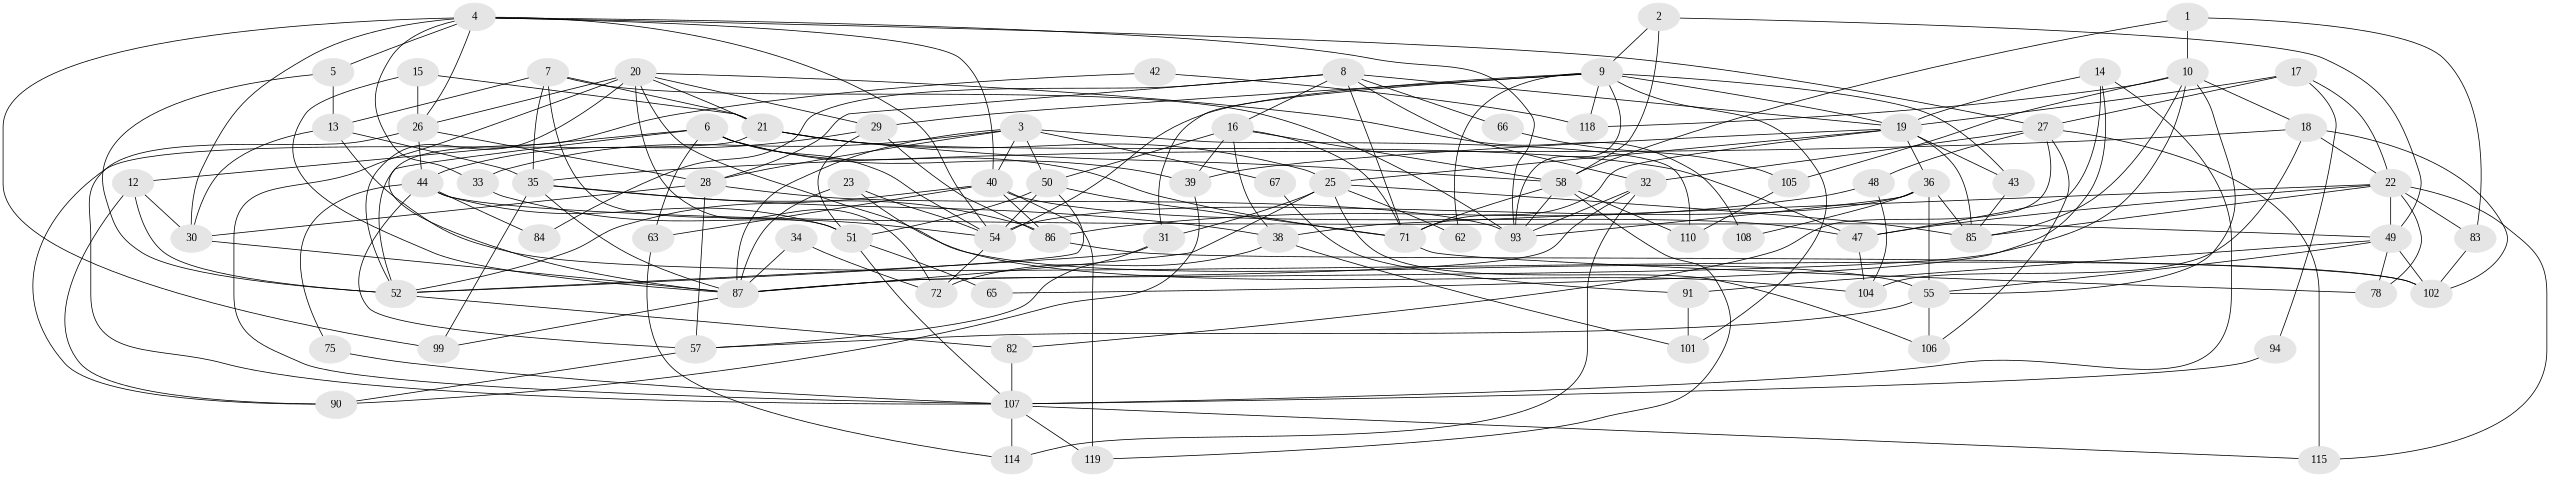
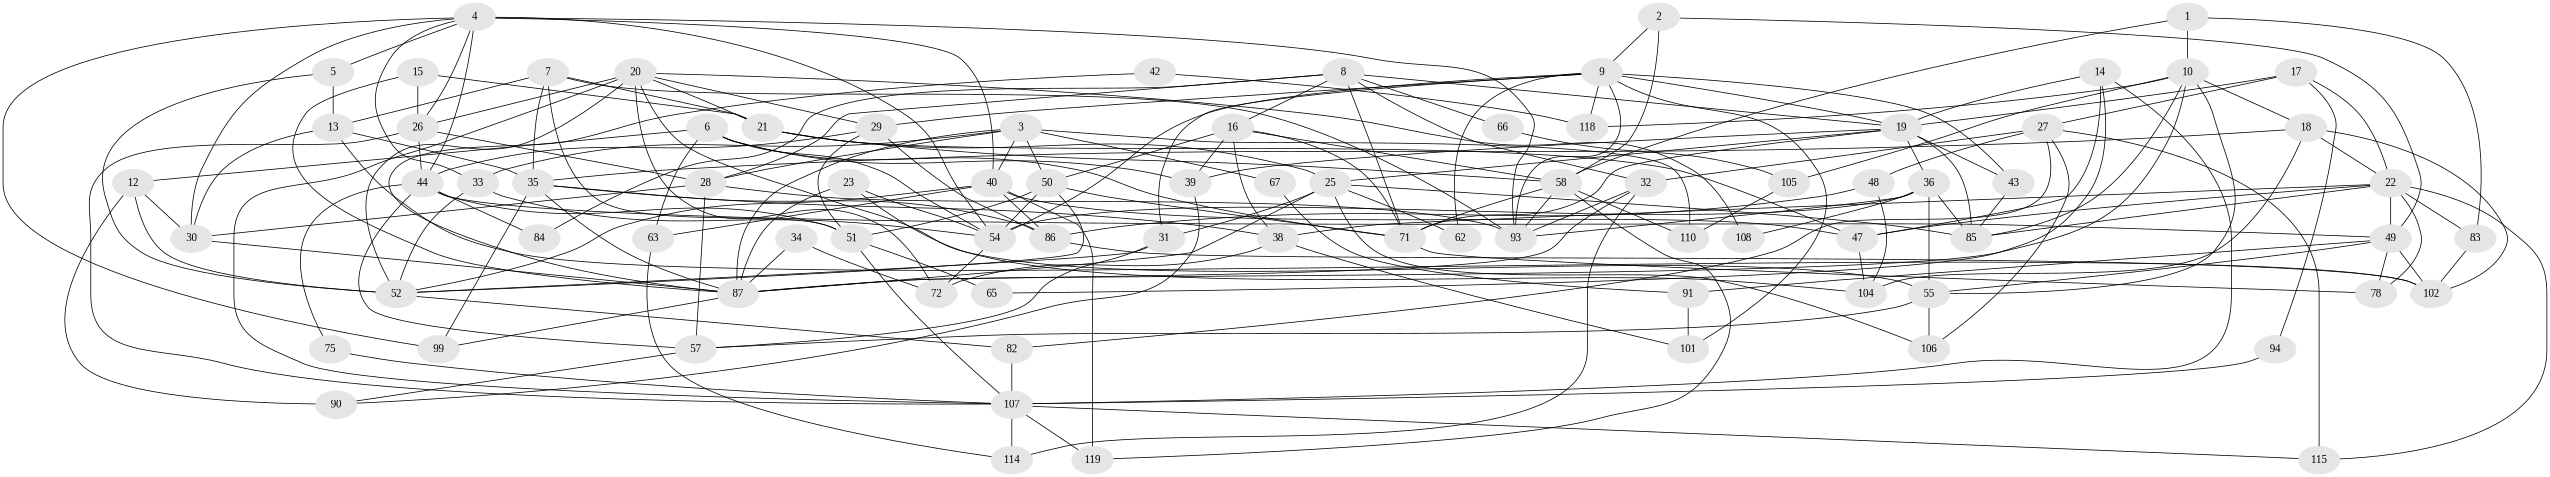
(1262, 38) -> (459, 103)
(183, 154) -> none
(483, 155) -> (424, 231)
